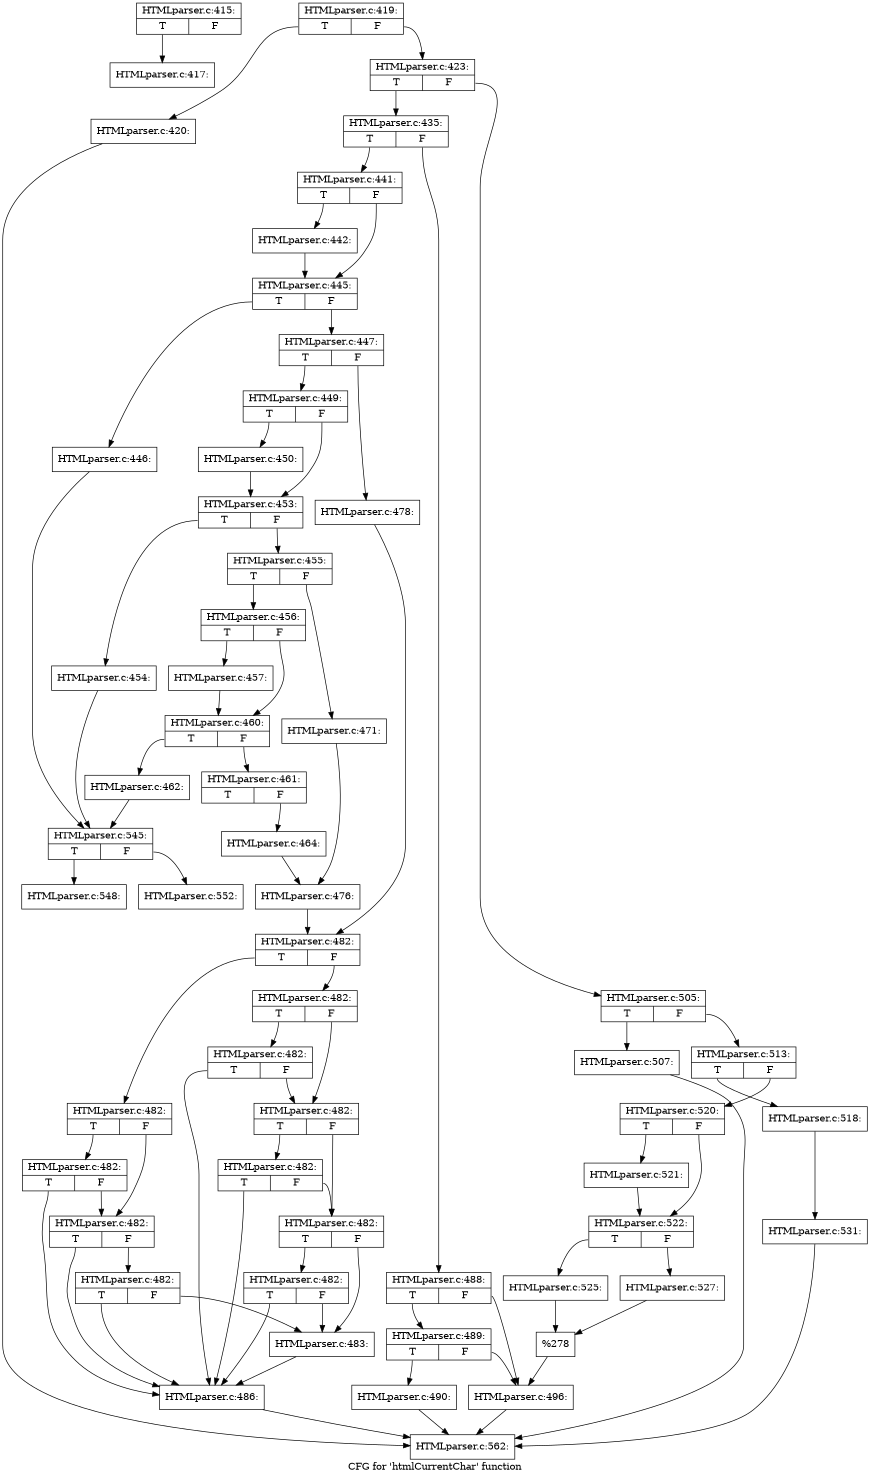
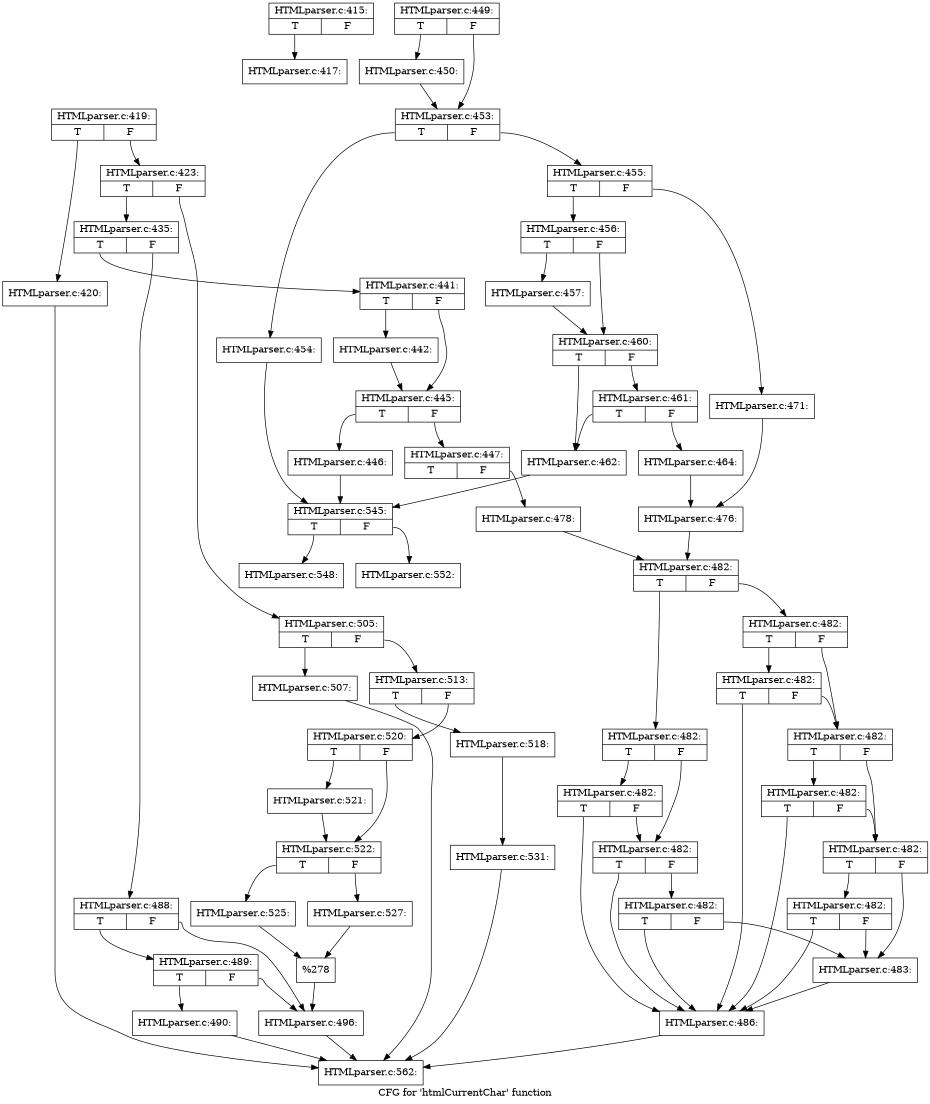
(304, 375) -> none
none -> (582, 427)
